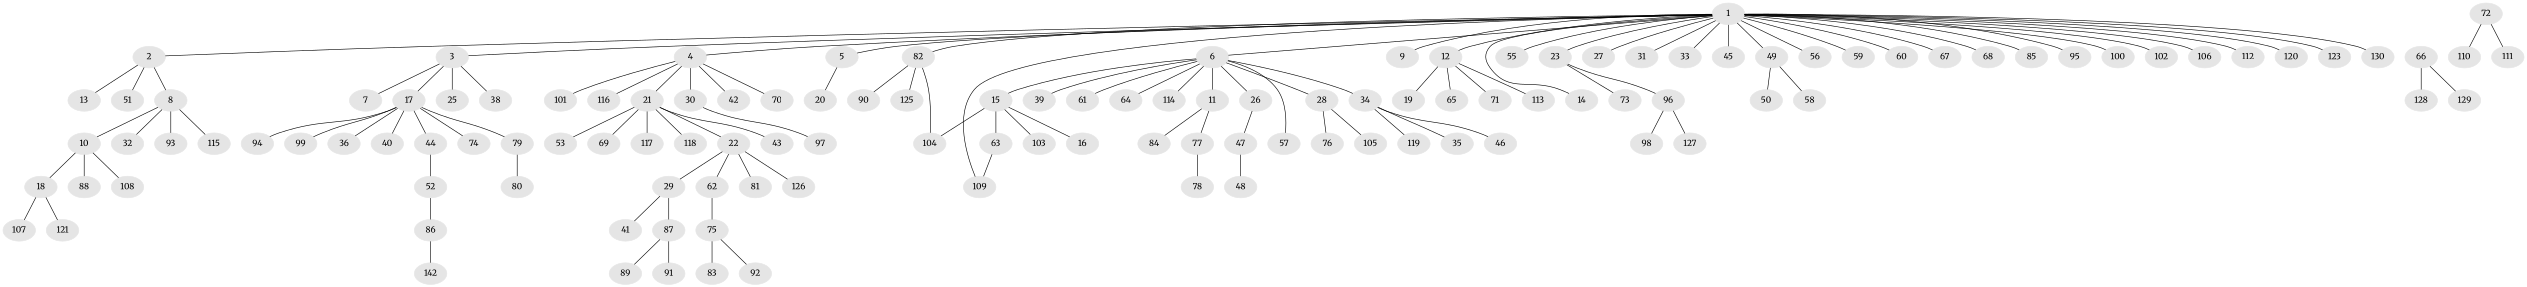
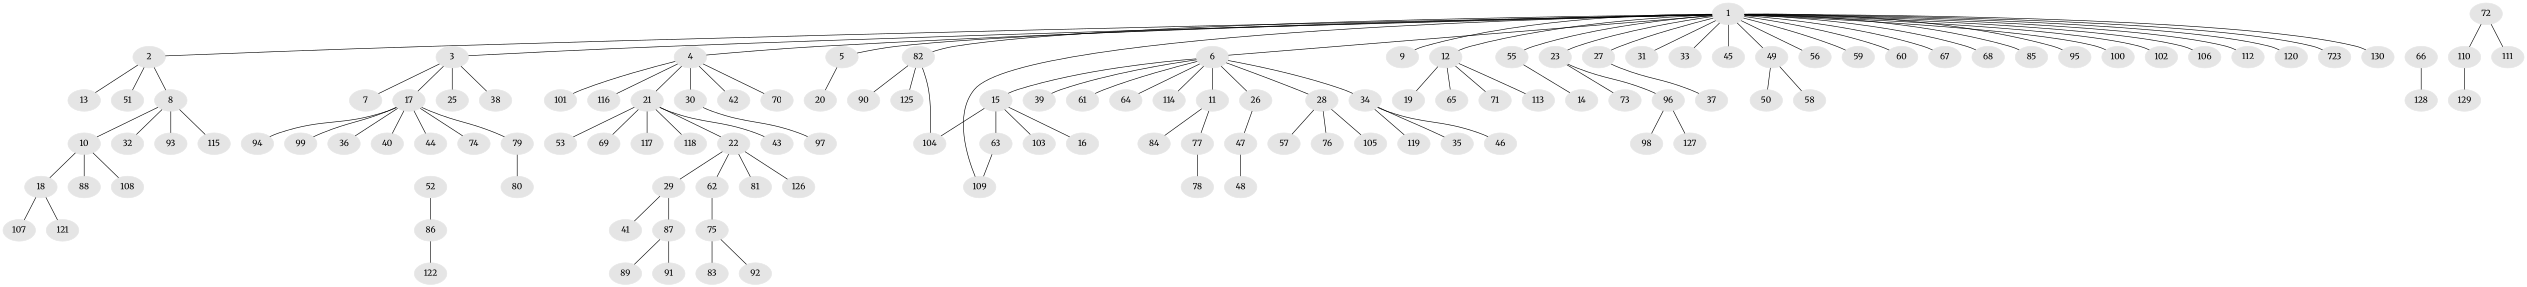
(1490, 47) -> (1547, 79)
(2335, 57) -> (2335, 57)
(2443, 79) -> (2464, 79)
(1273, 84) -> (1303, 122)
none -> (1712, 100)
(431, 165) -> none
(431, 274) -> (431, 274)
